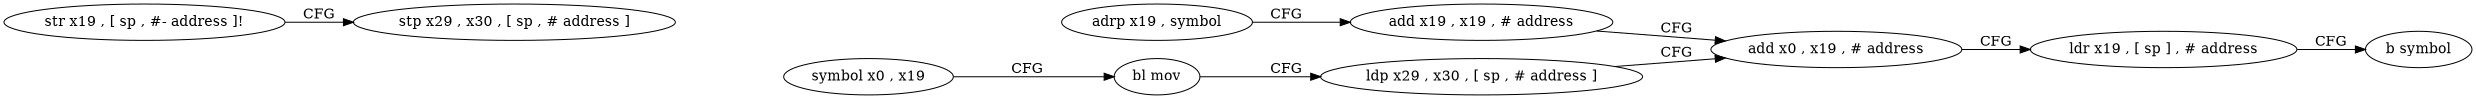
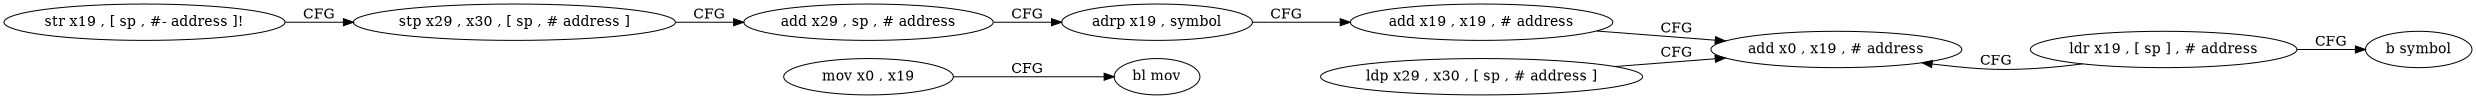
none -> (869, 22)
(1991, 49) -> (2007, 69)
(869, 77) -> (869, 77)
(1255, 77) -> none
